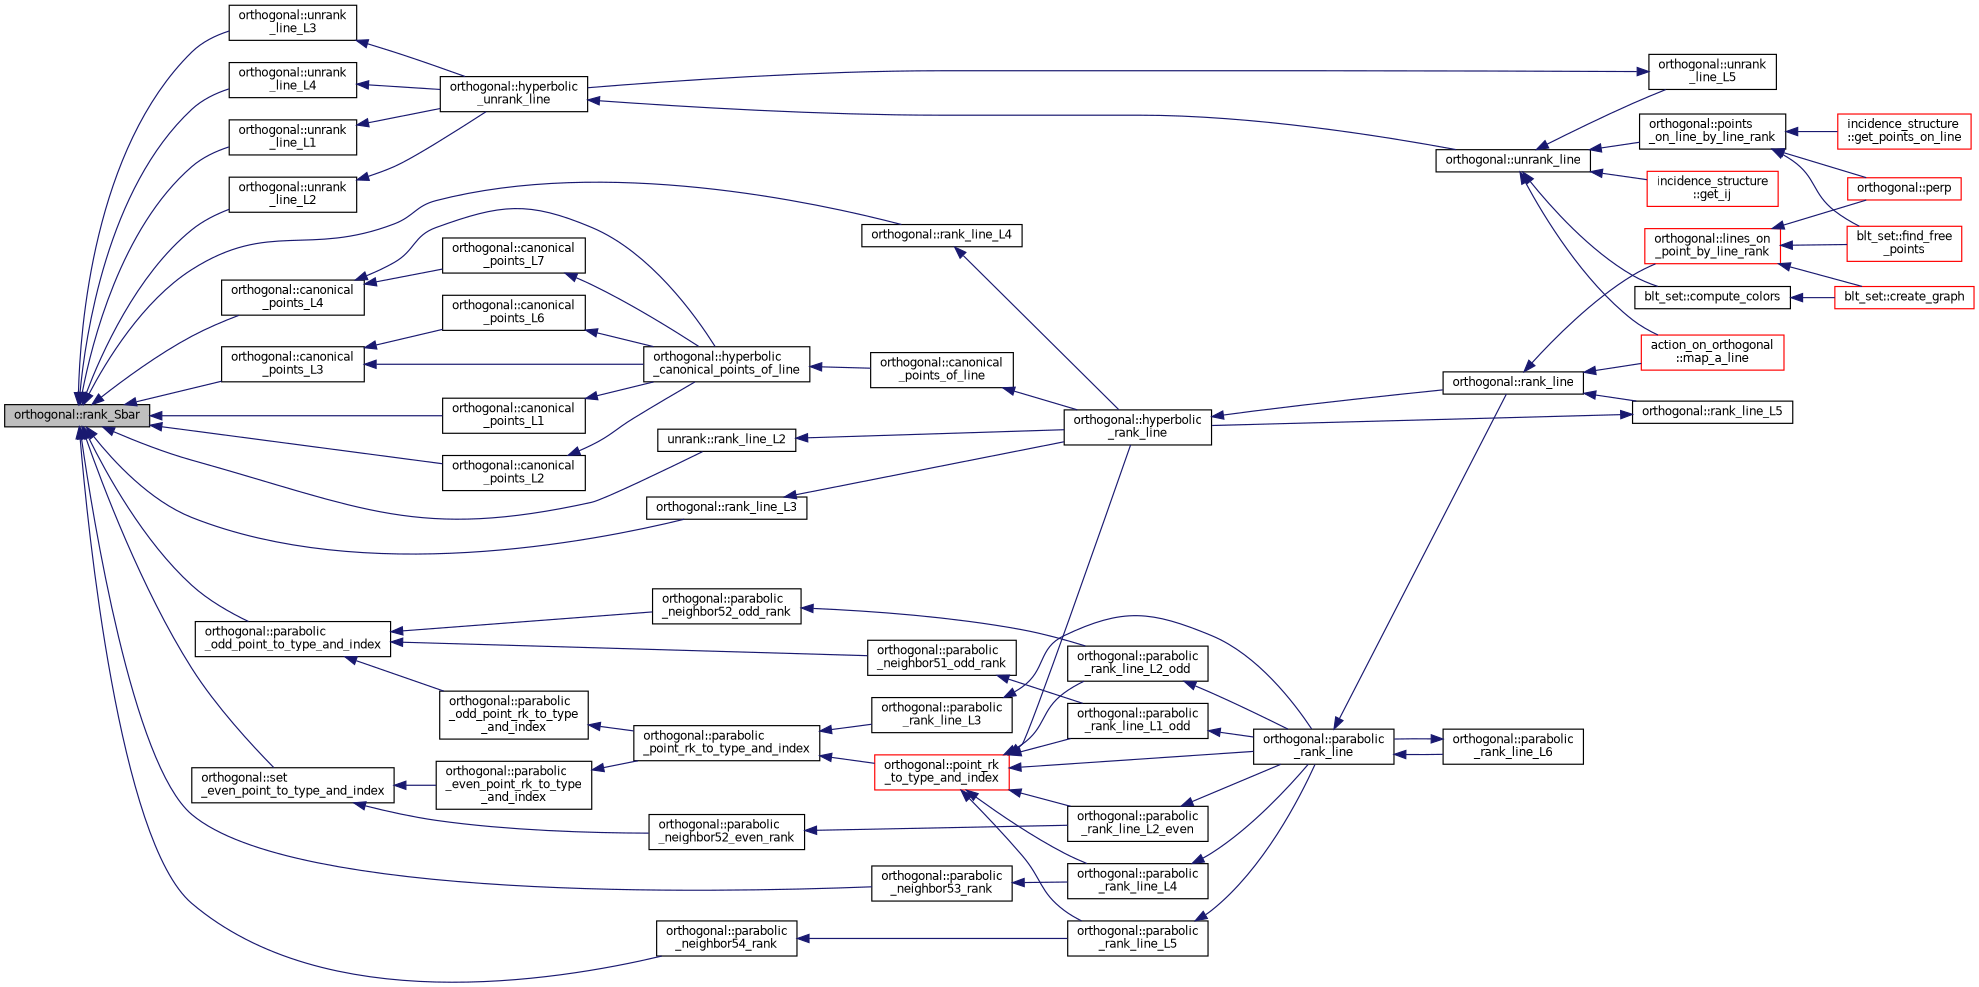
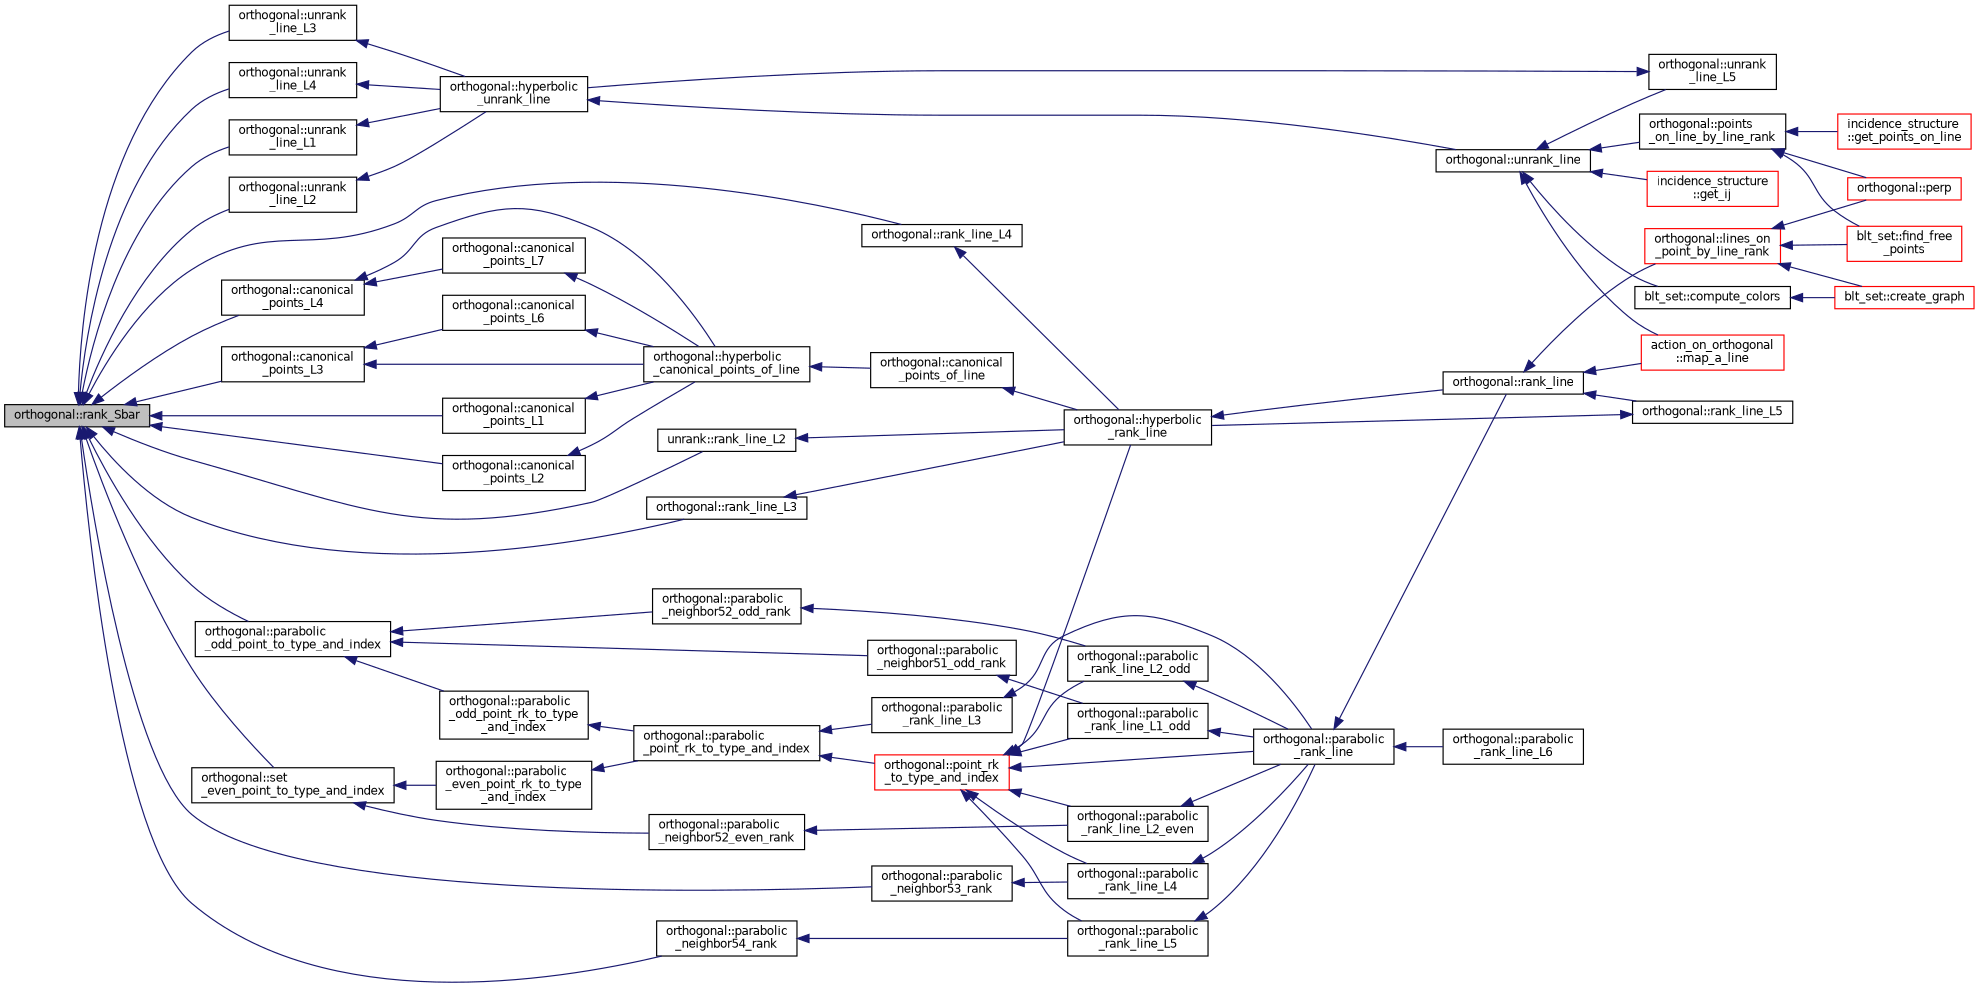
(1413, 739) -> none
